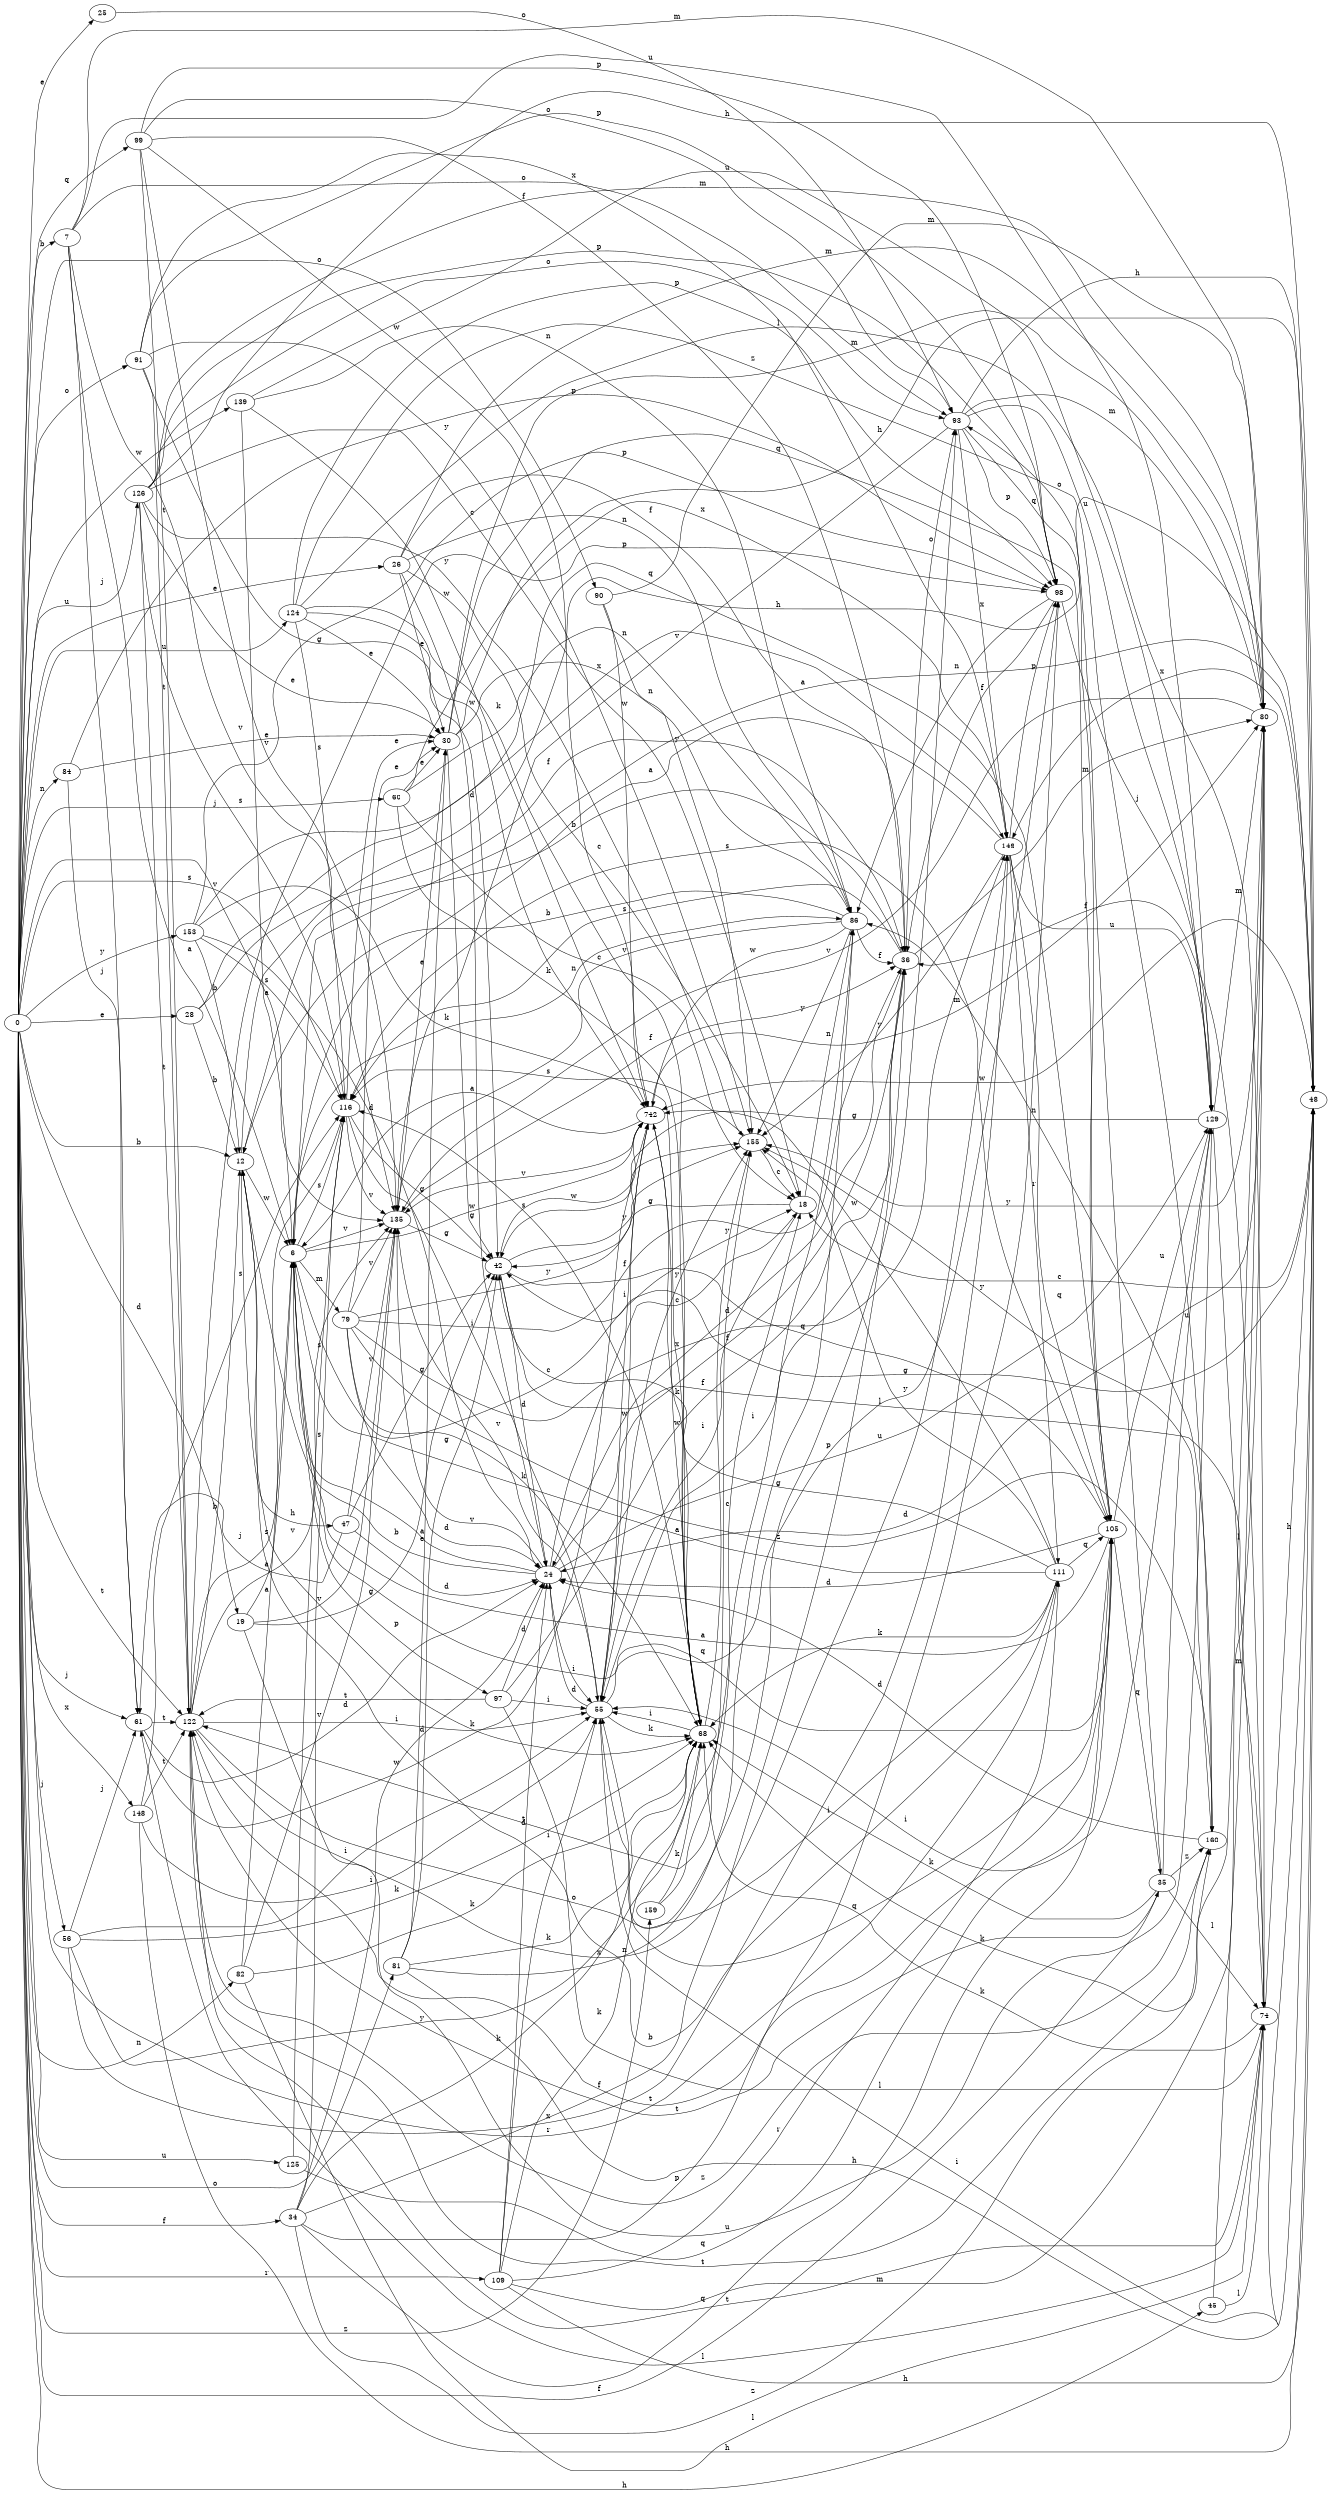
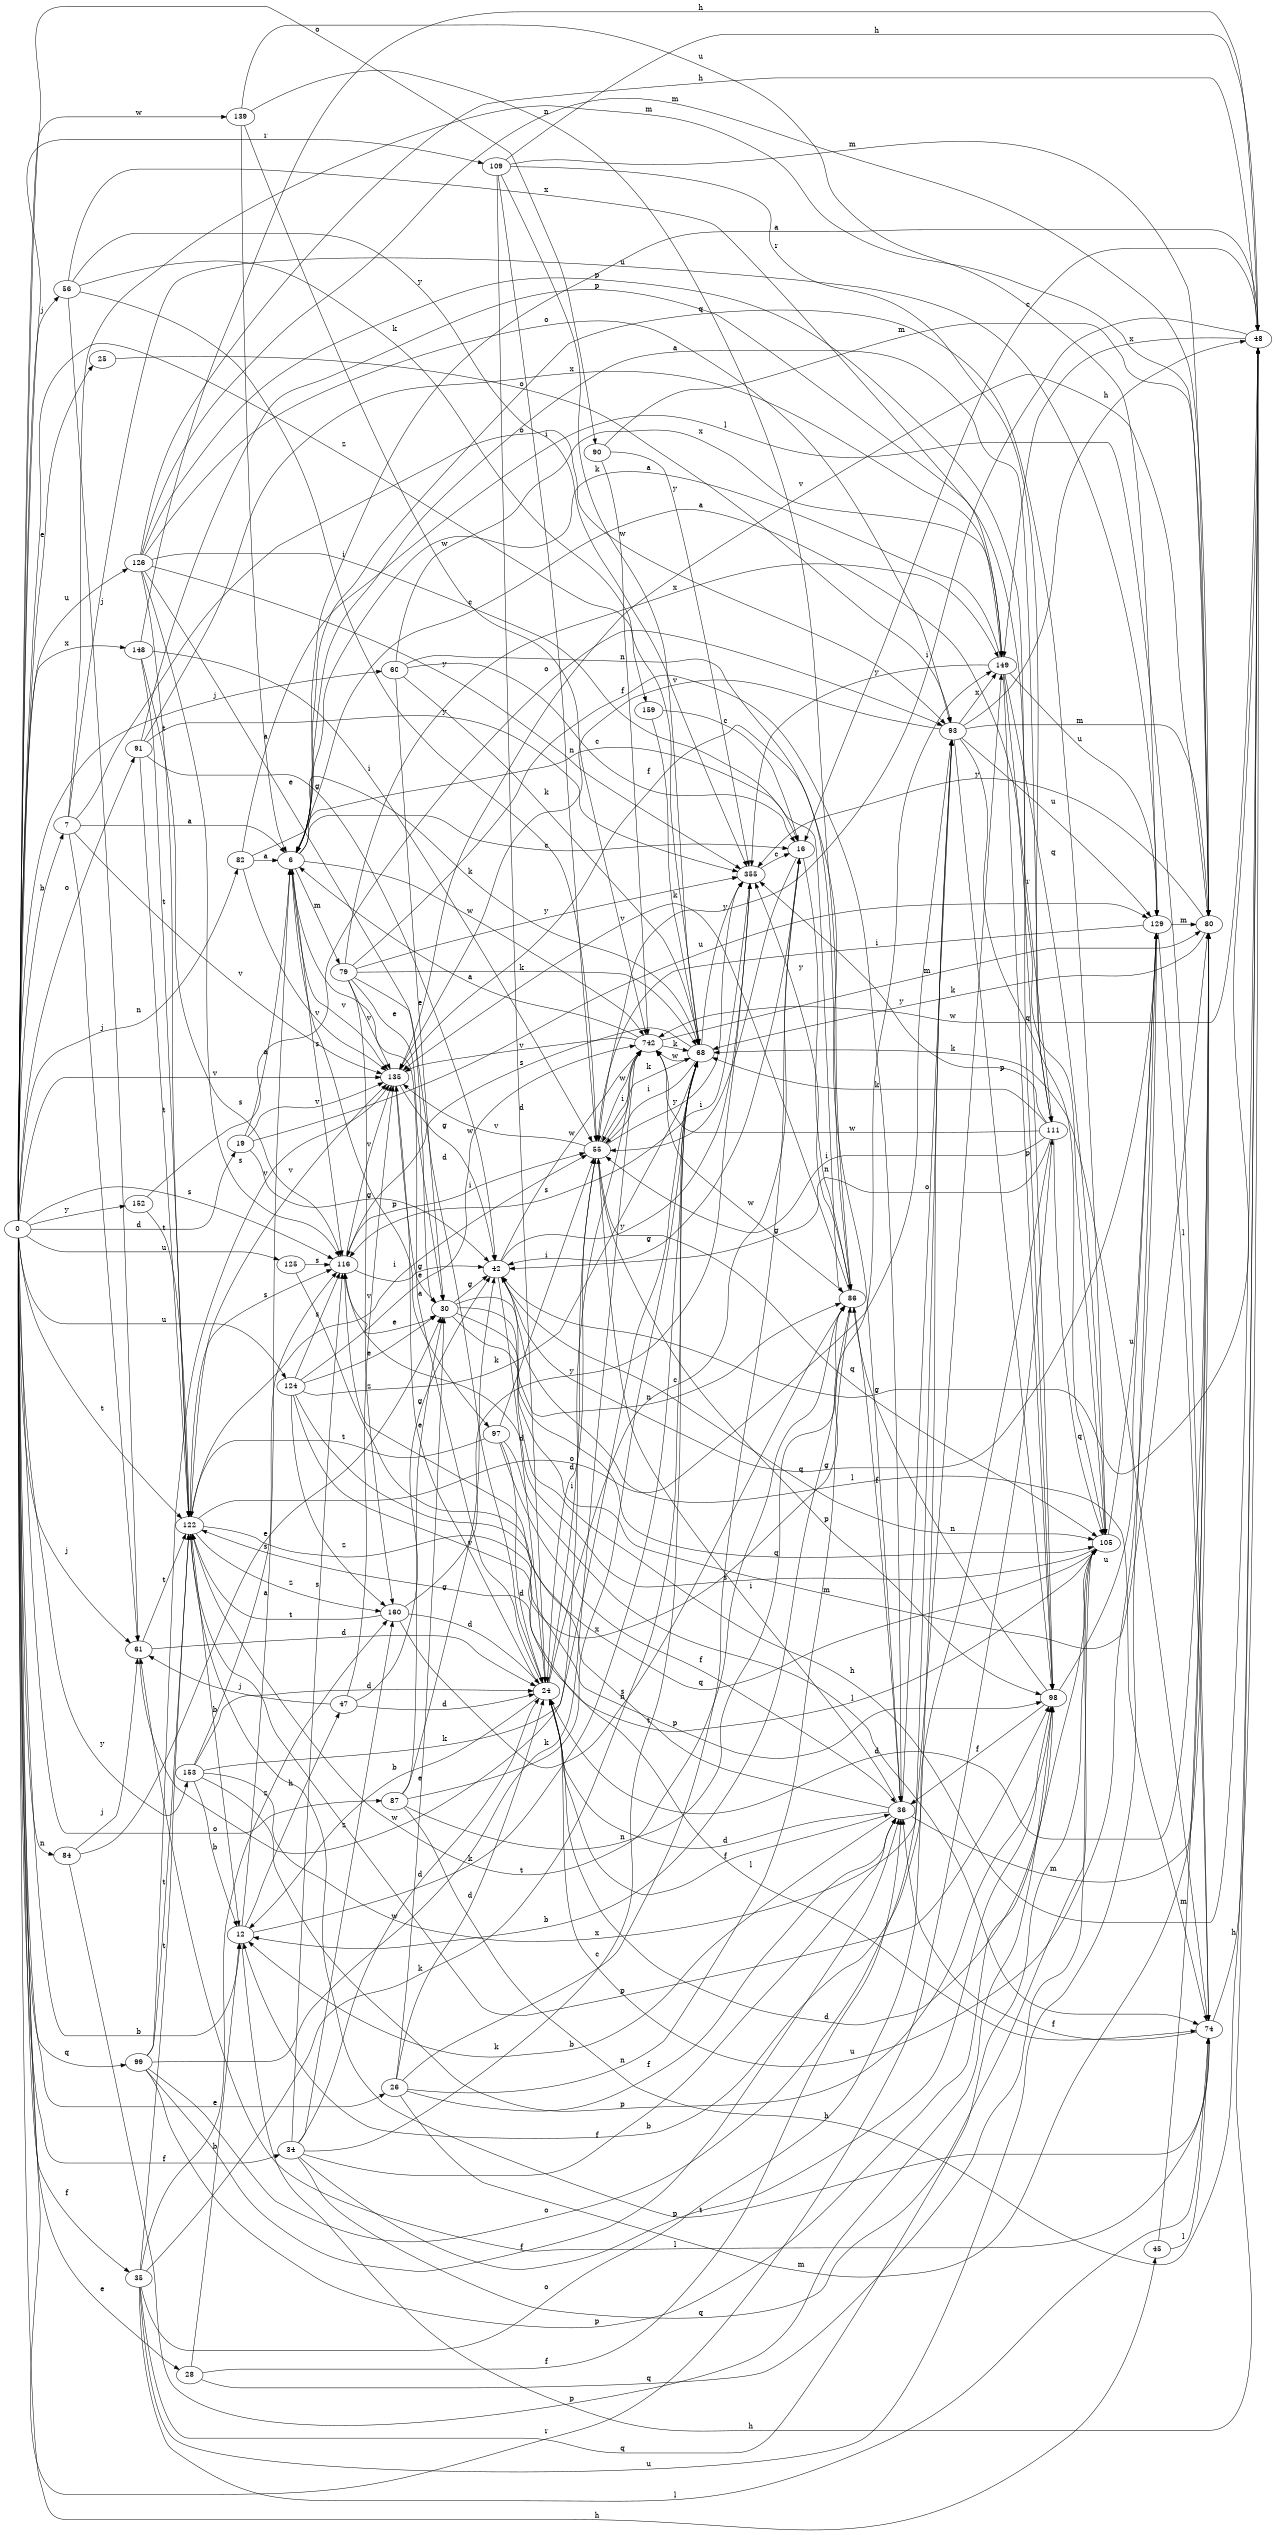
(1138, 799) -> (1106, 1560)
(753, 1142) -> (751, 875)
(267, 1198) -> (266, 1593)
none -> (139, 1204)
(803, 1205) -> (801, 850)
(1137, 1704) -> (832, 2350)
(397, 1966) -> (395, 1801)
